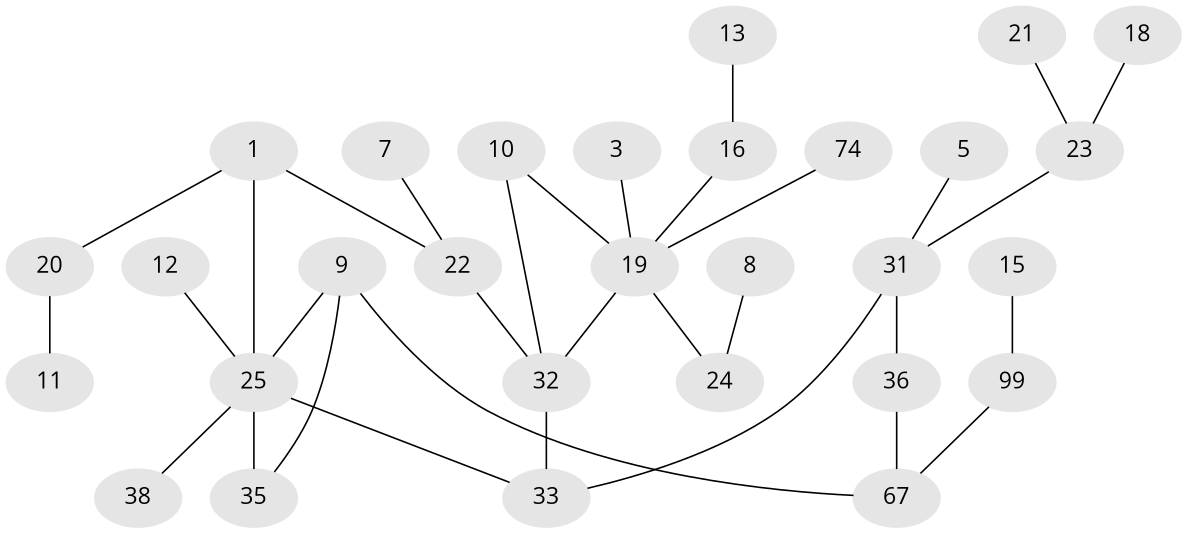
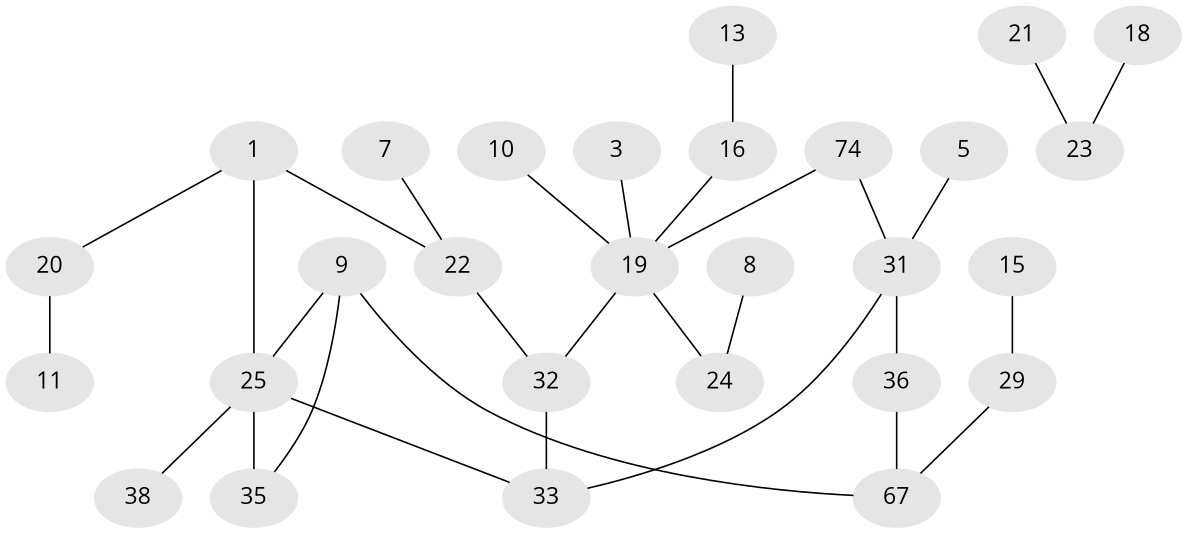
(988, 209) -> (873, 209)
(166, 267) -> none
(524, 267) -> none
(1012, 382) -> (1012, 382)
